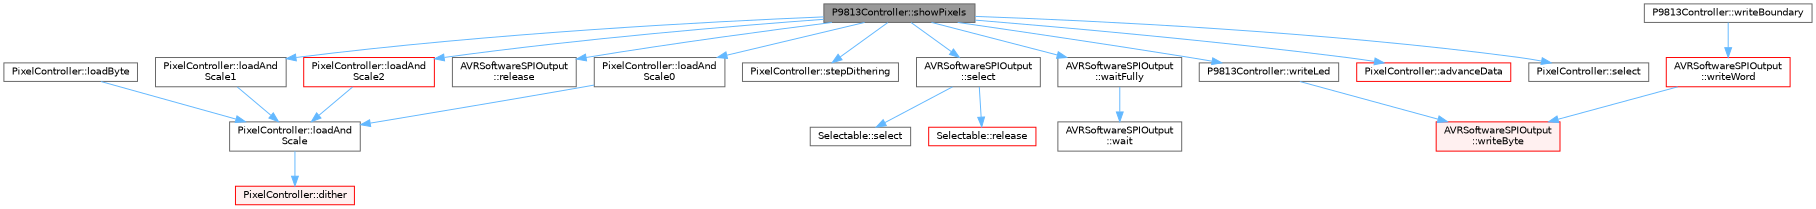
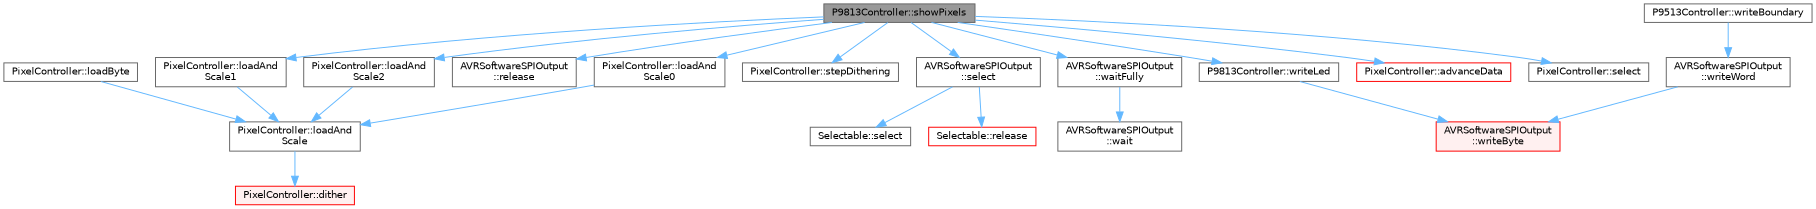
(1728, 13) -> (1728, 13)
(369, 72) -> (369, 72)
(1728, 72) -> (1728, 72)
